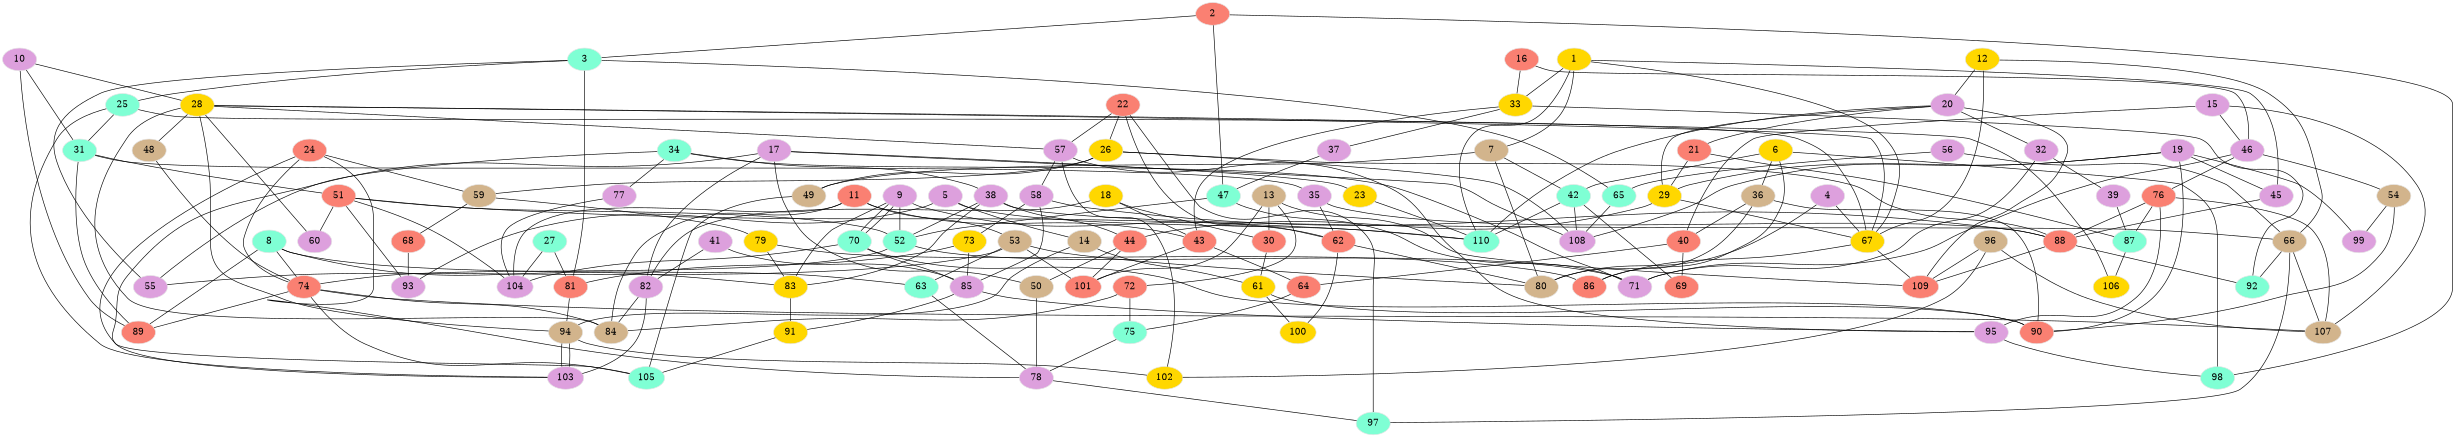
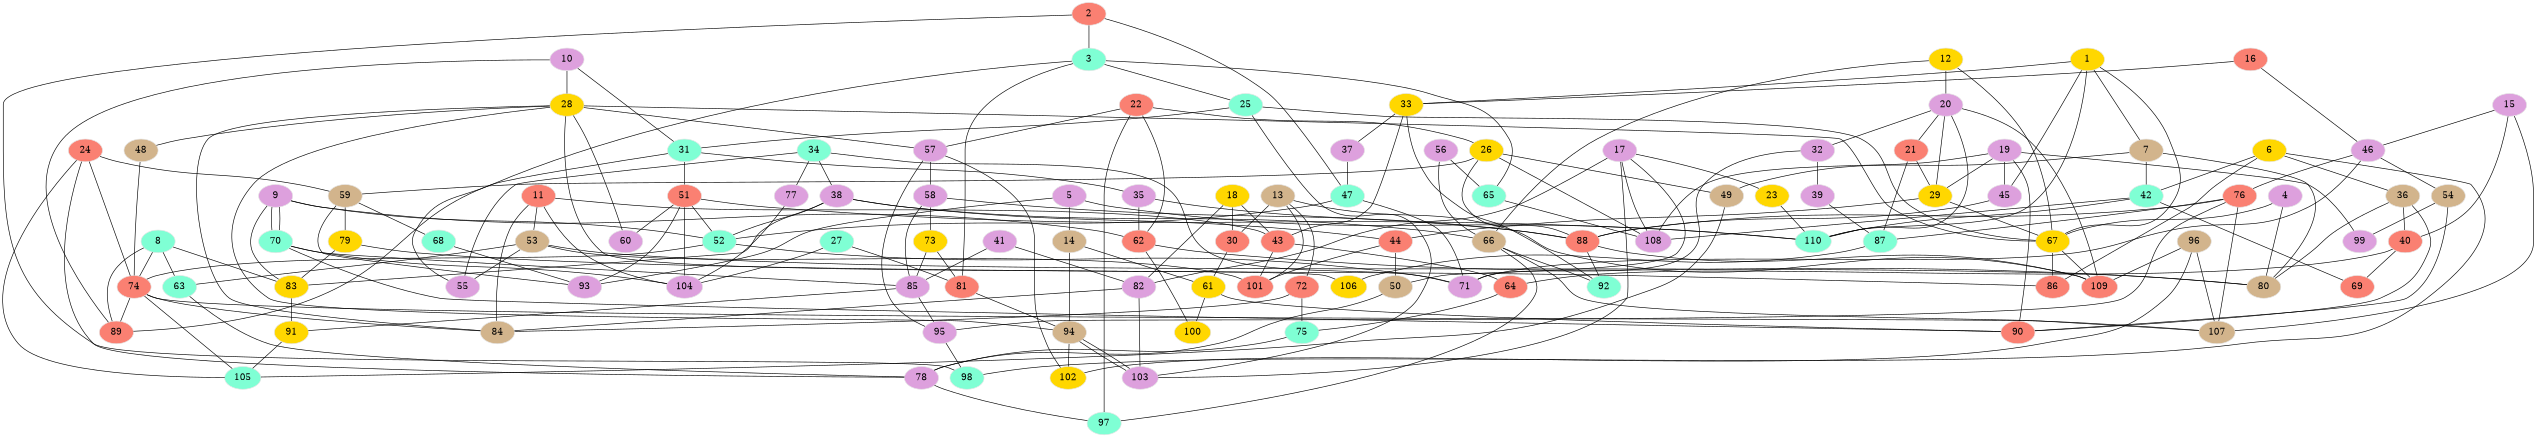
(408, 241) -> (439, 241)
none -> (441, 270)
